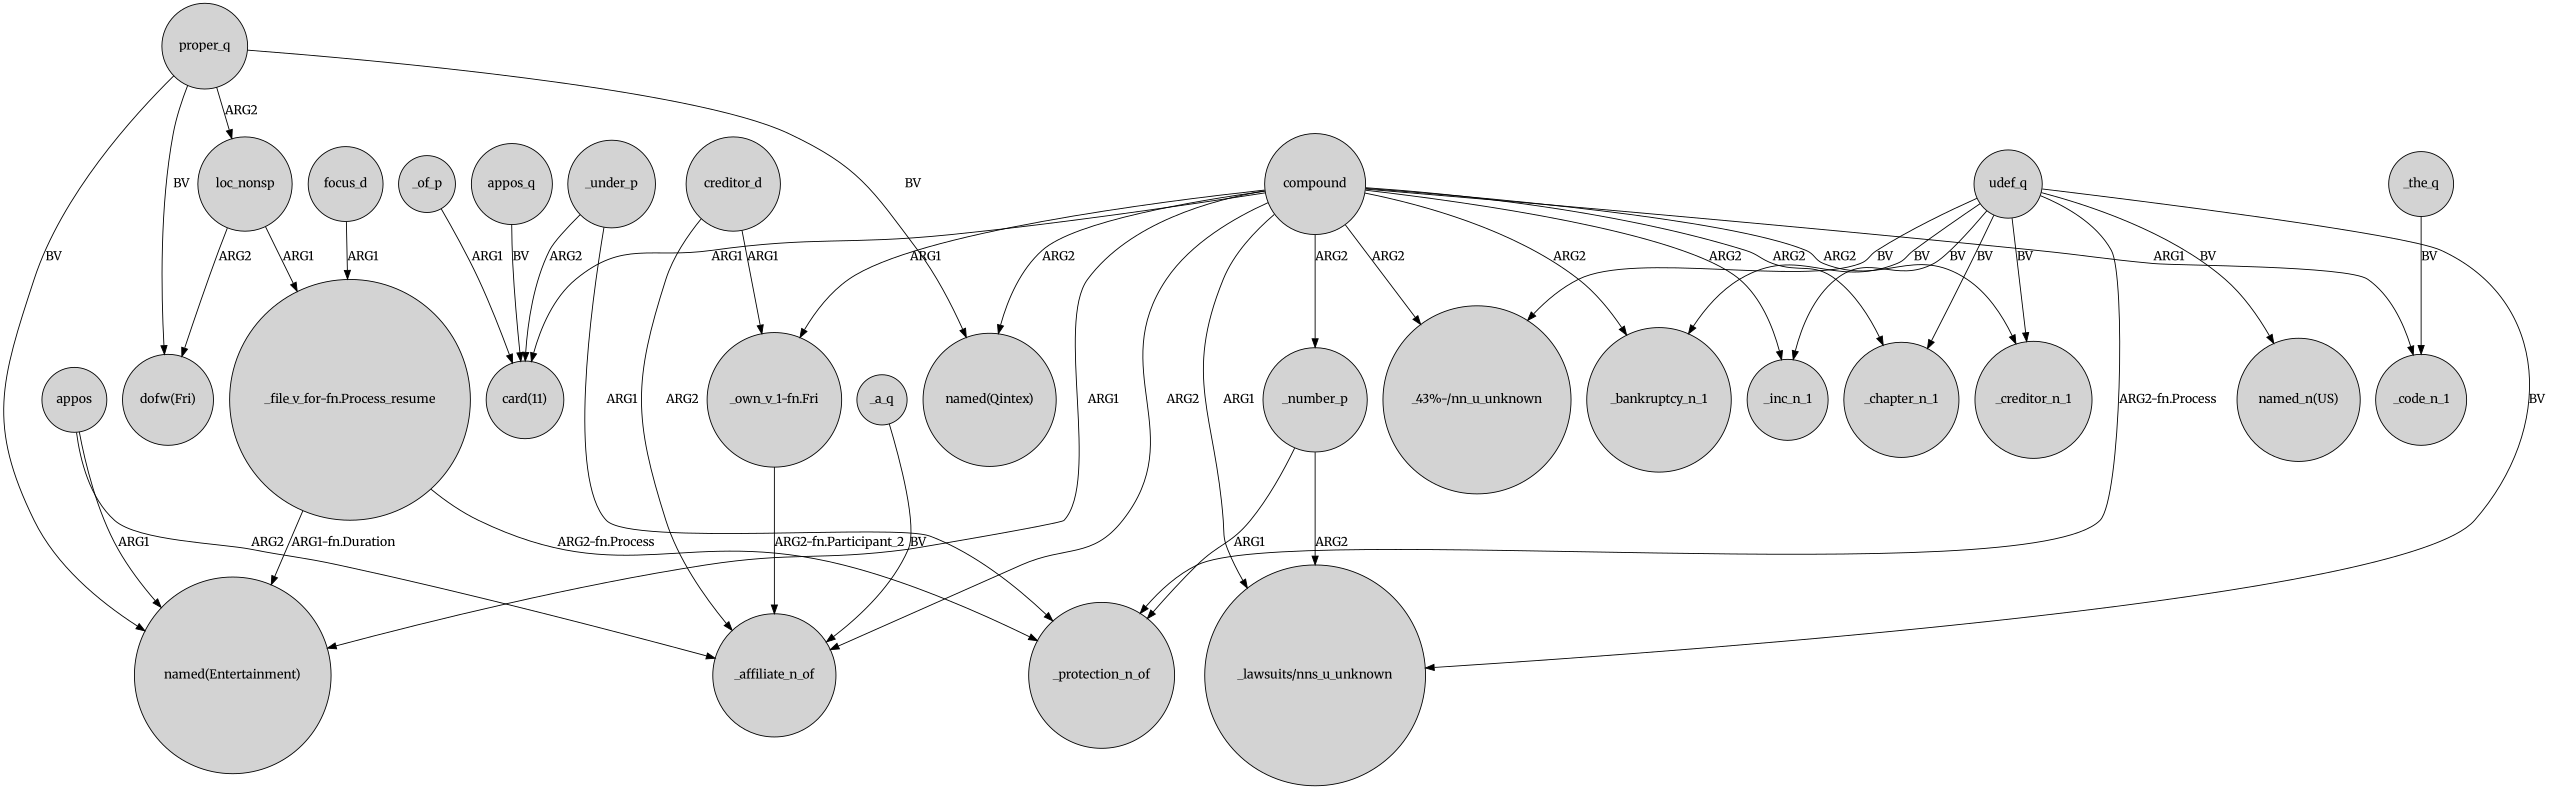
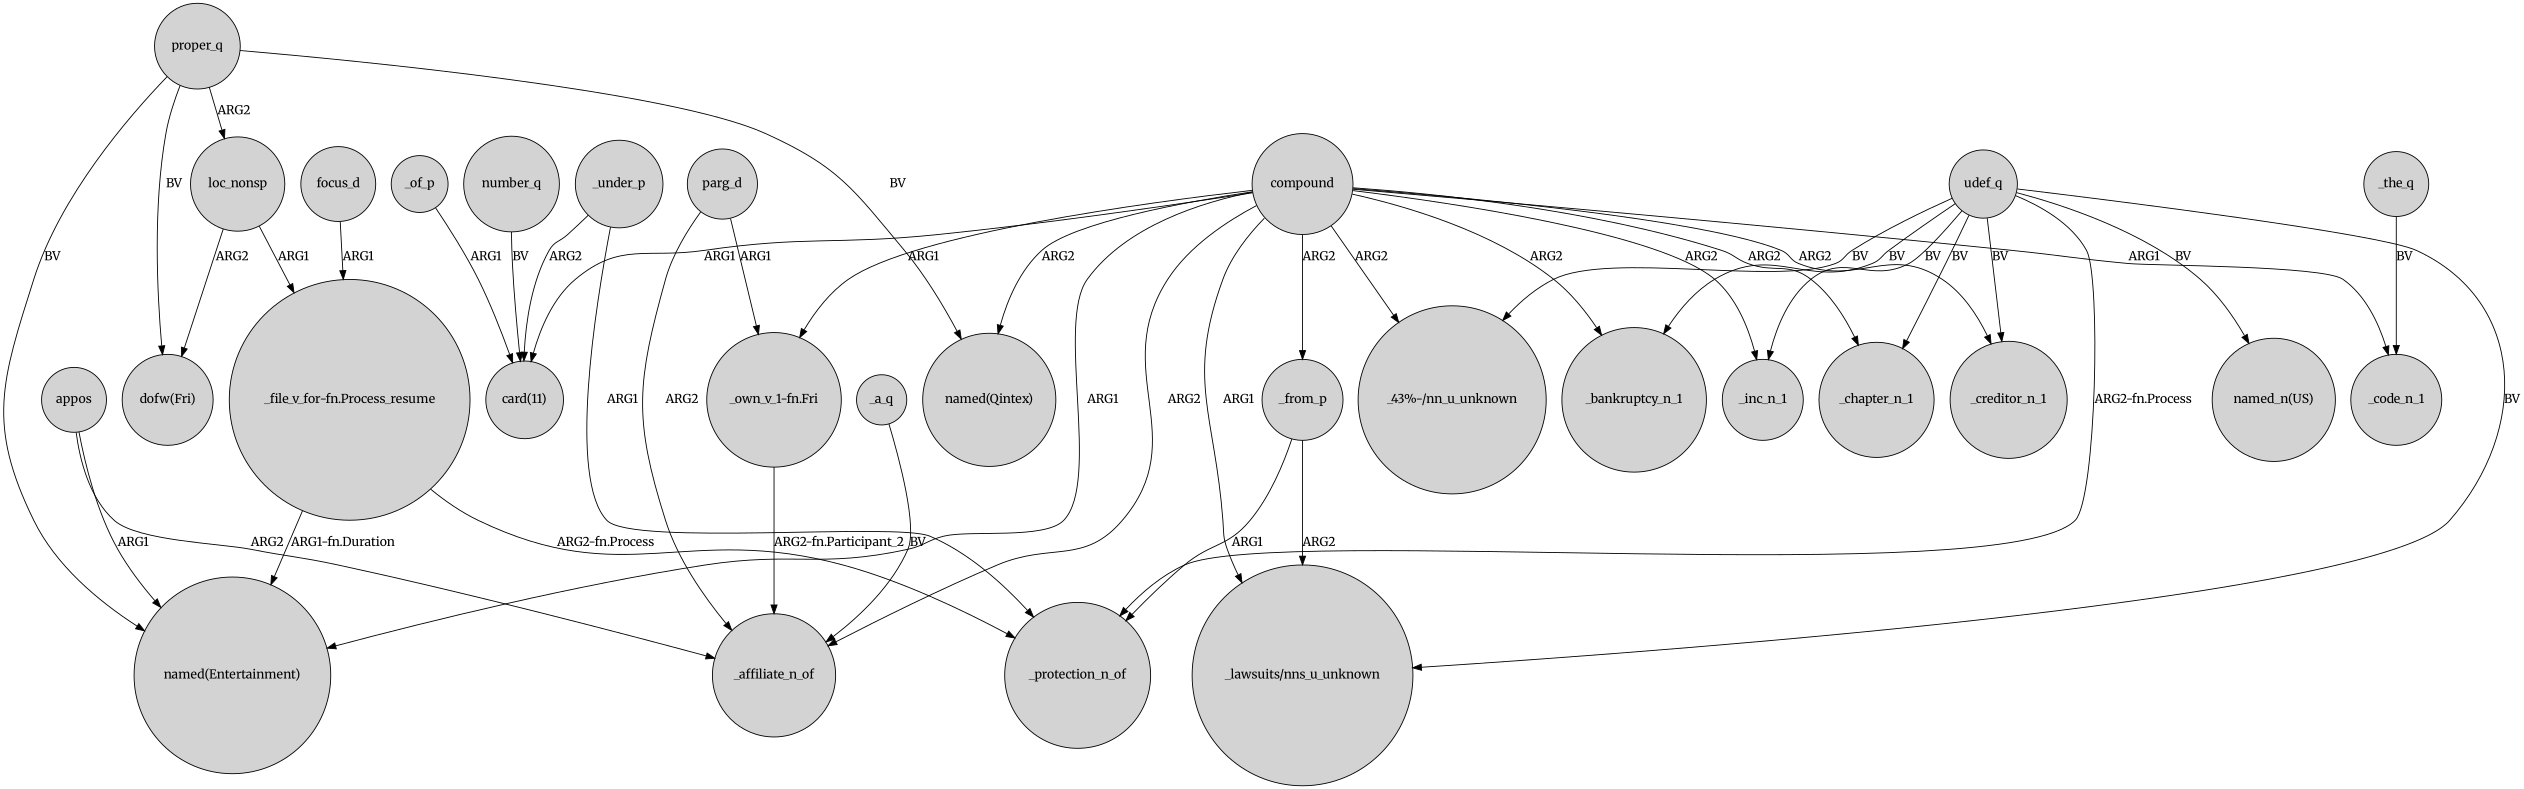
(512, 184) -> (512, 184)
(733, 184) -> (722, 184)
(1315, 400) -> (1303, 400)
